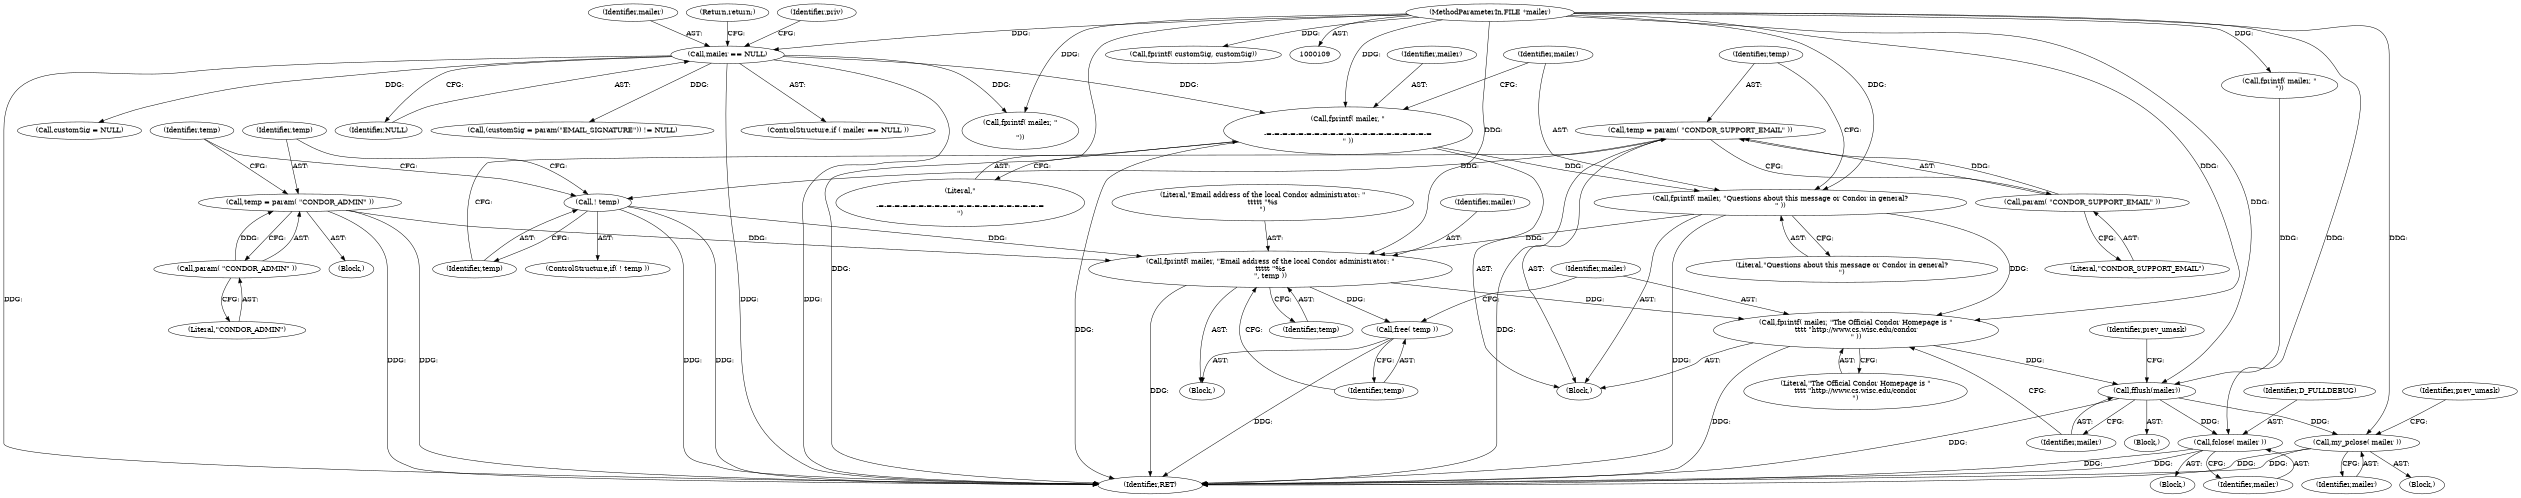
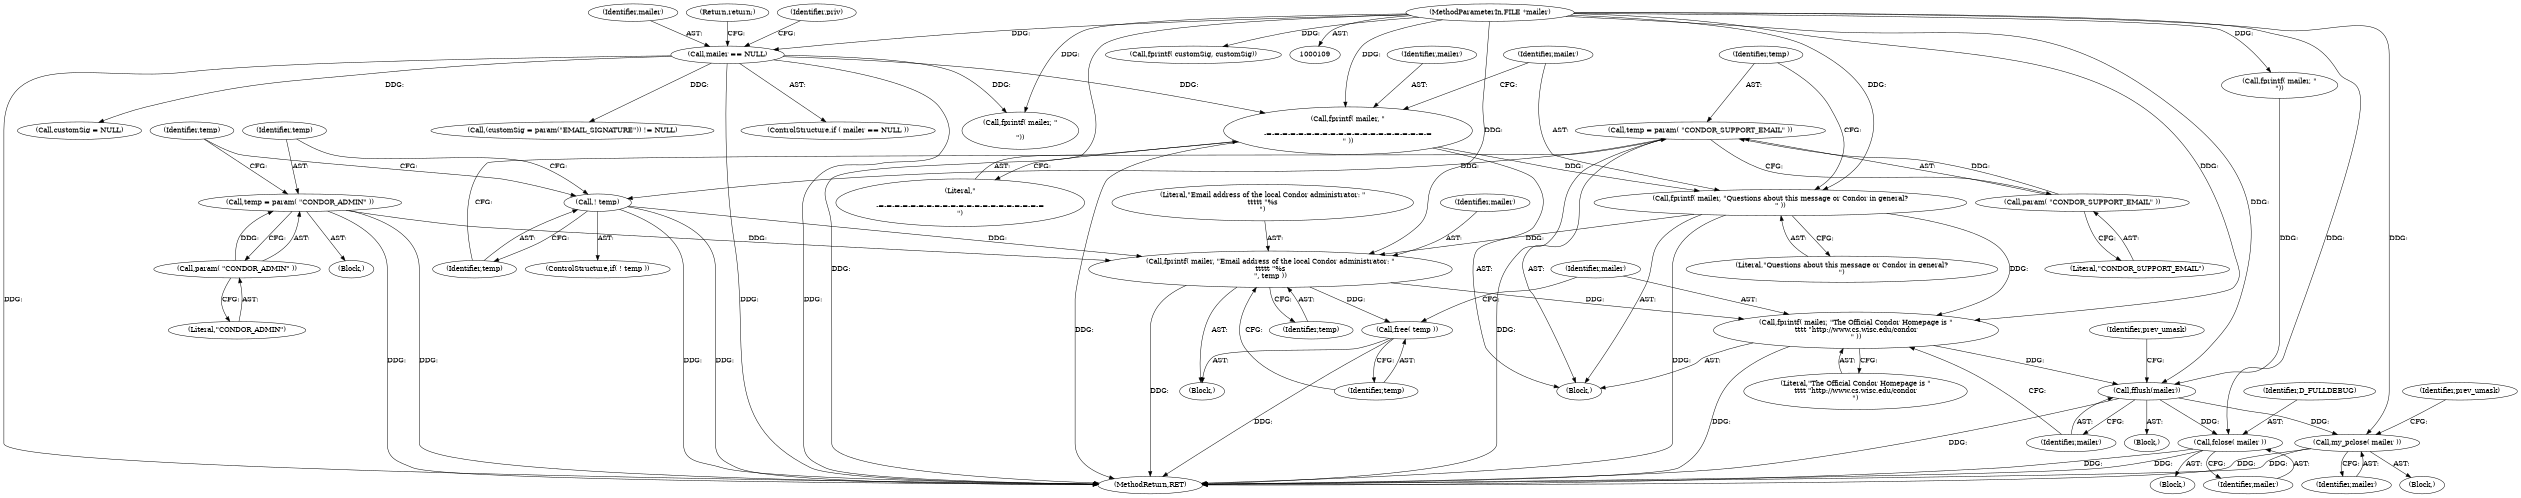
(379, 131) -> none
(1150, 485) -> (1150, 485)
